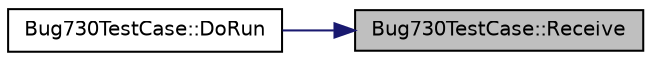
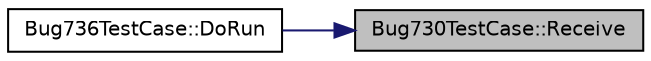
(145, 30) -> (145, 30)
